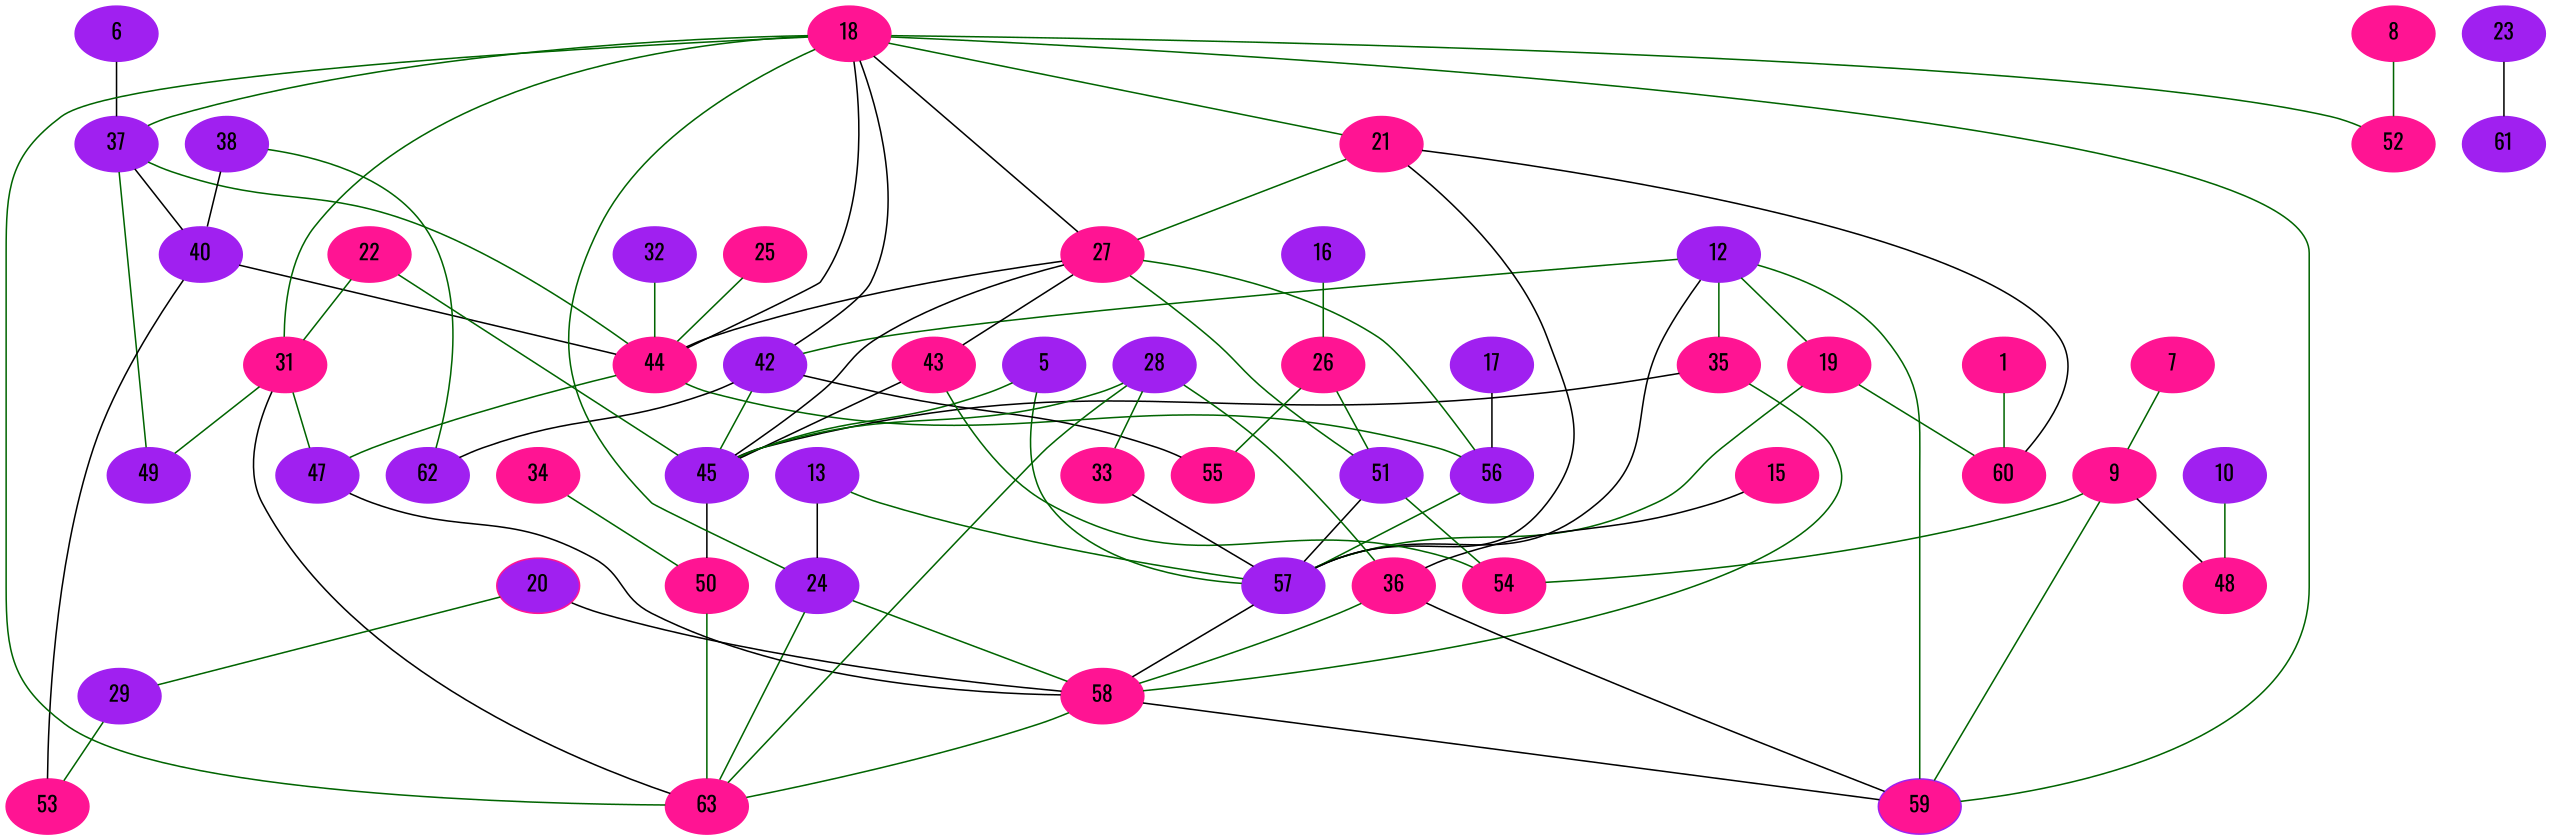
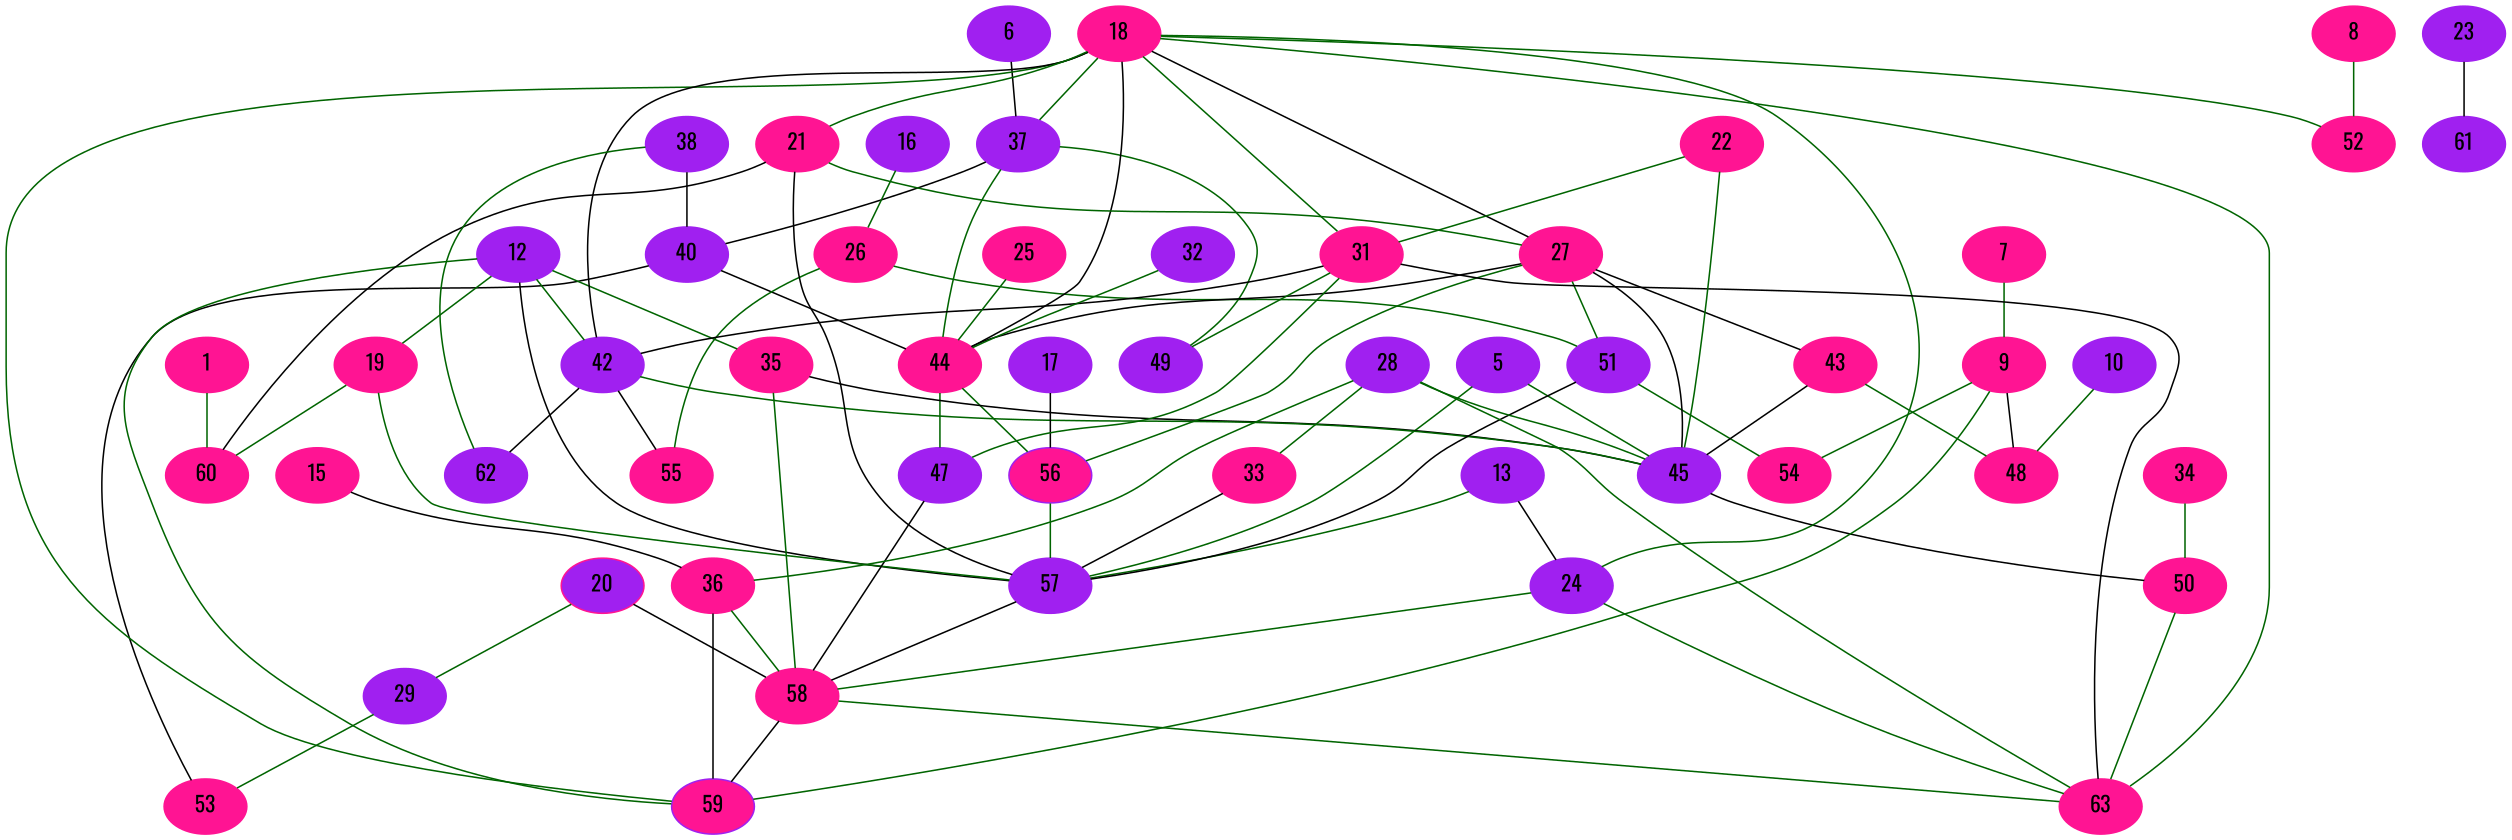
none -> (999, 309)
(1492, 475) -> (1050, 475)
(1182, 544) -> (1926, 420)
